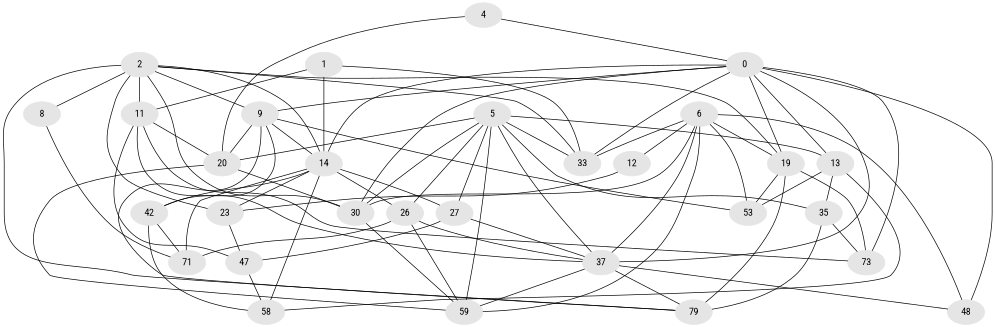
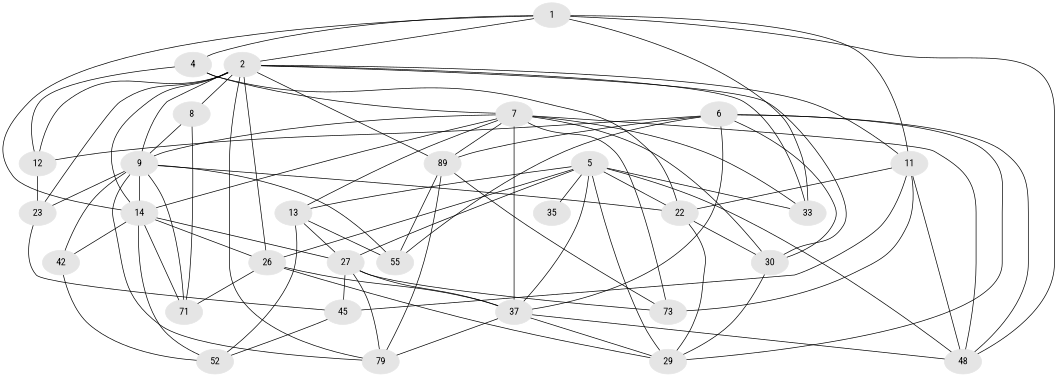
none -> (303, 34)
none -> (397, 40)
none -> (964, 58)
(745, 65) -> (514, 114)
none -> (117, 82)
none -> (80, 83)
(640, 138) -> none
none -> (166, 139)
(422, 161) -> (788, 243)
(222, 164) -> (680, 213)
none -> (255, 164)
(786, 164) -> (443, 164)
(274, 188) -> (89, 188)
(829, 191) -> (320, 238)
(748, 213) -> (395, 263)
(322, 230) -> (937, 263)
(168, 238) -> (174, 235)
(845, 238) -> (489, 294)
(244, 263) -> (343, 312)
(788, 281) -> (372, 314)
(266, 312) -> (215, 362)
(464, 312) -> (668, 362)
